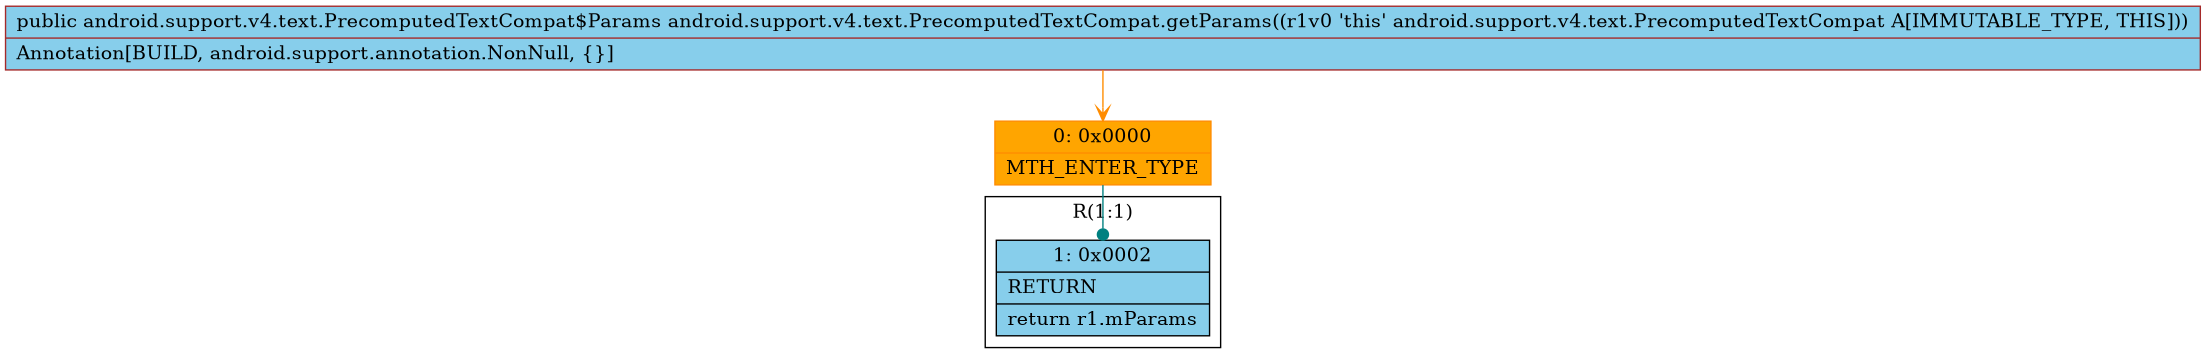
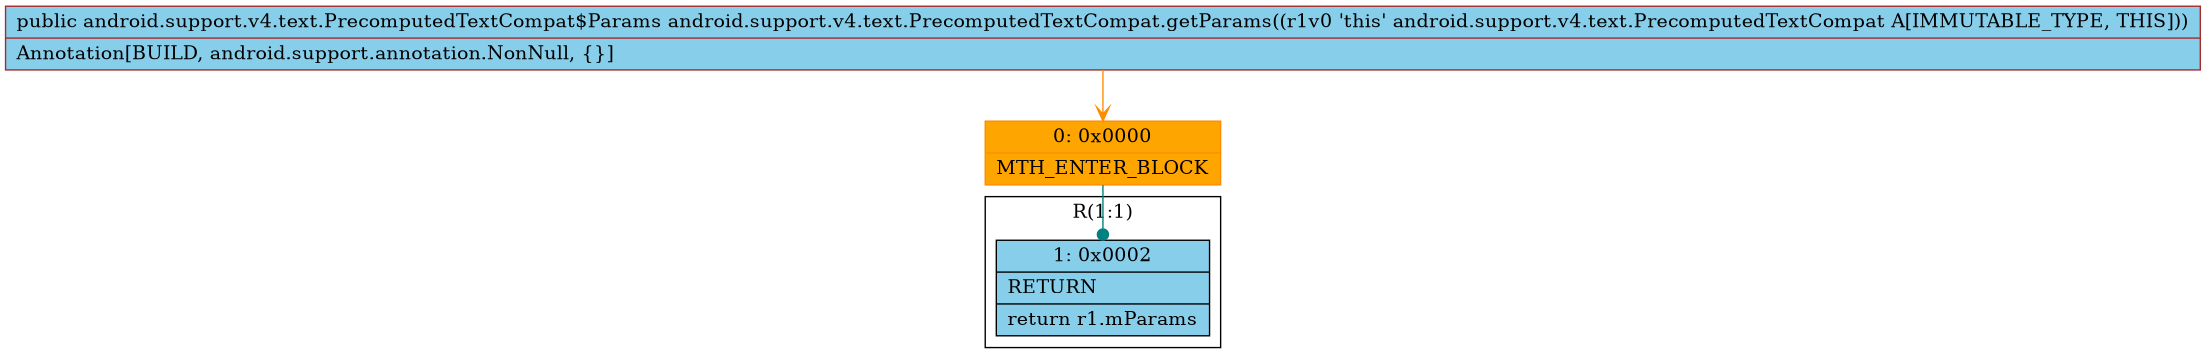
(1103, 168) -> (1103, 168)
